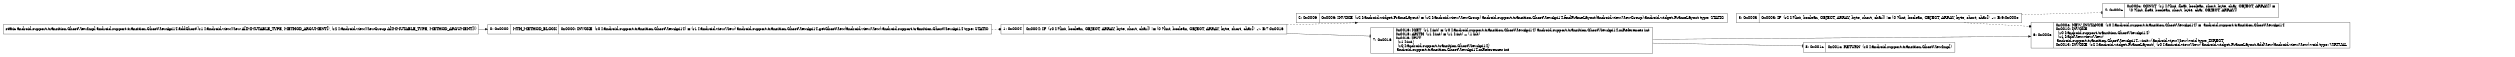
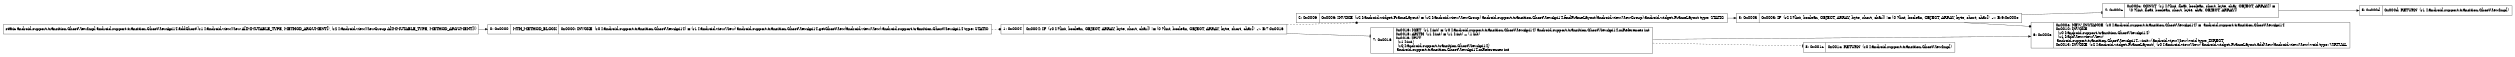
none -> (2436, 11)
(2061, 14) -> (2061, 14)
none -> (1731, 18)
(1321, 24) -> (1321, 24)
(1997, 25) -> (1997, 25)
(1727, 45) -> (1727, 45)
